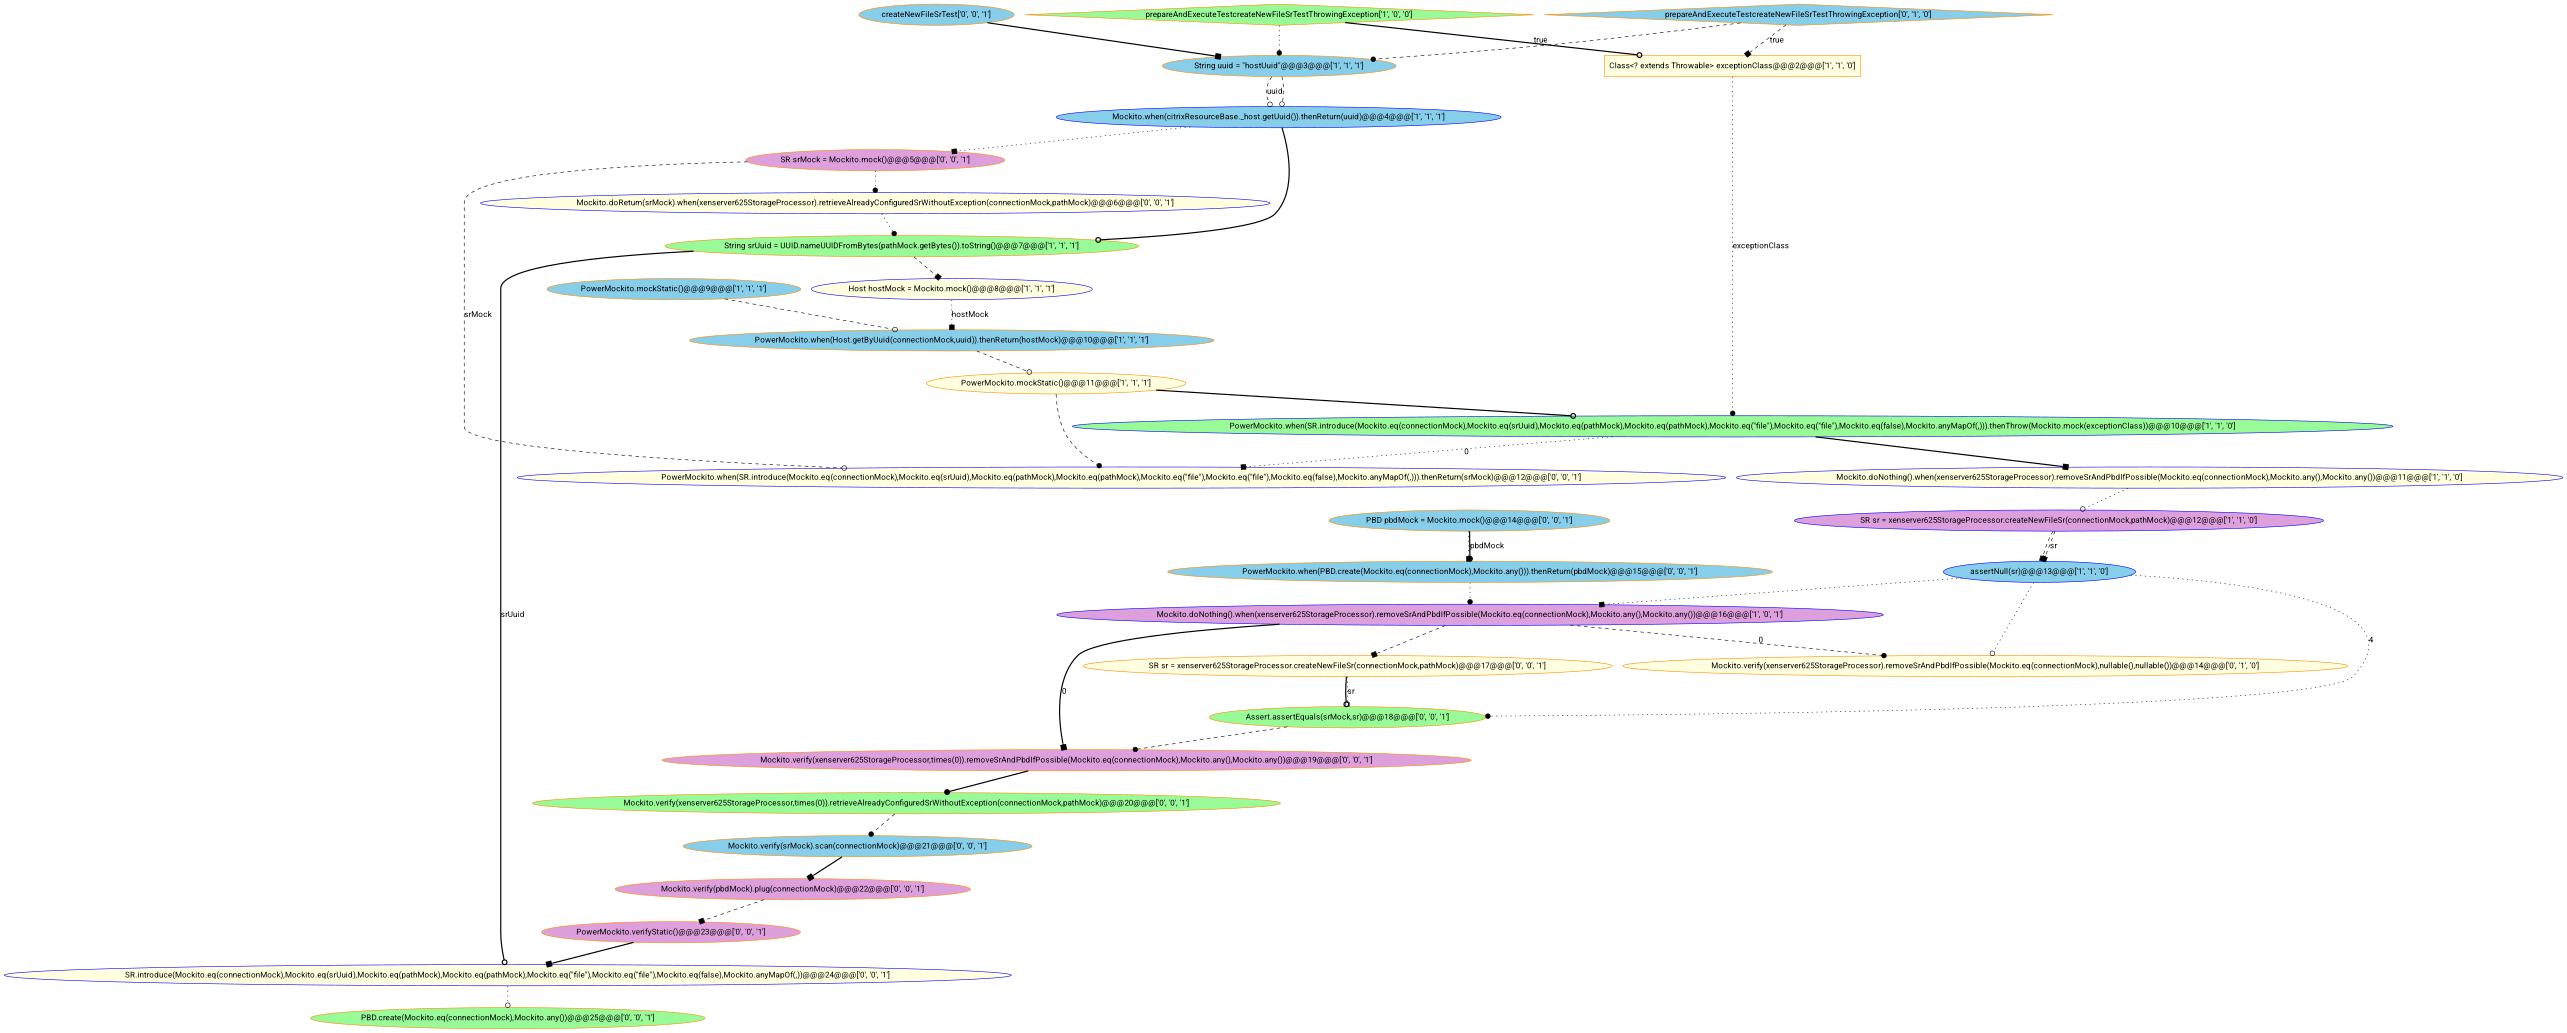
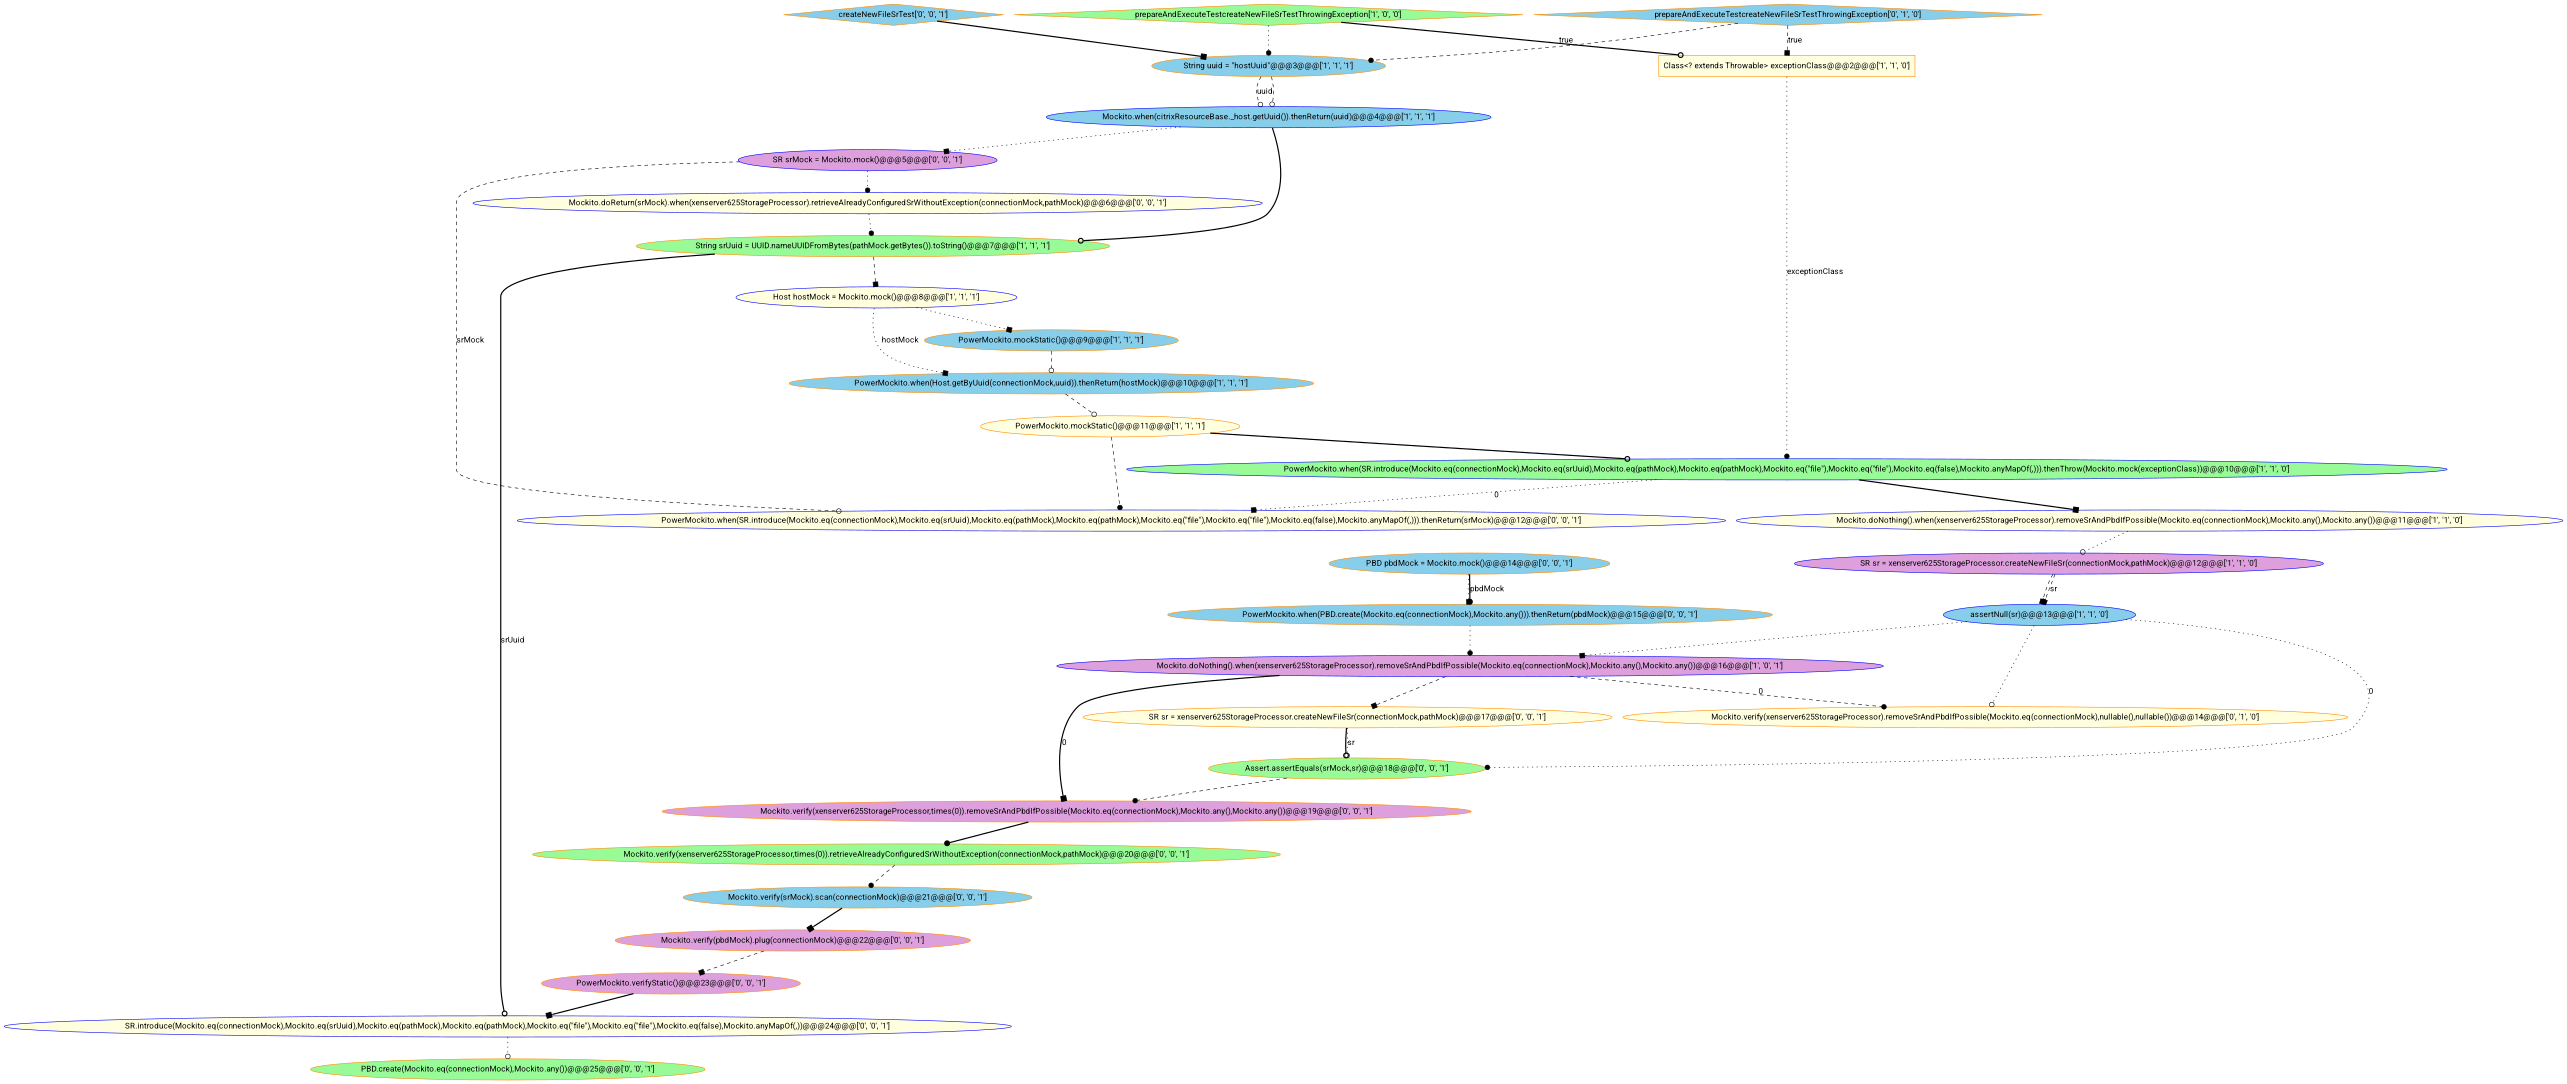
(937, 15) -> (894, 15)
(875, 160) -> (868, 160)
none -> (961, 318)
(2371, 640) -> (2371, 692)
